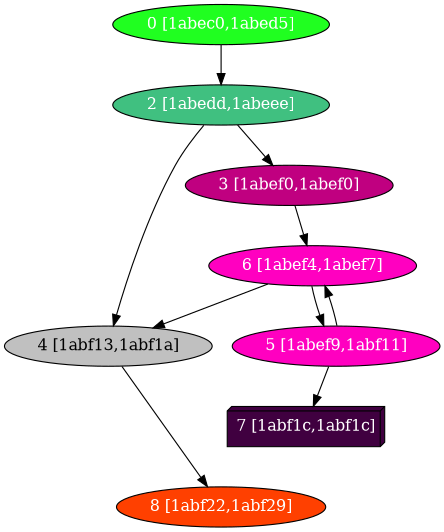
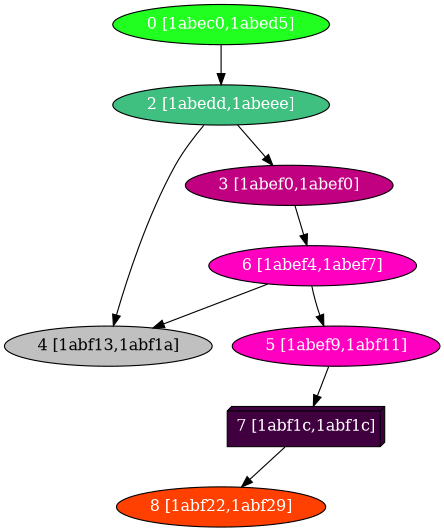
(333, 311) -> none
(161, 422) -> (267, 463)
